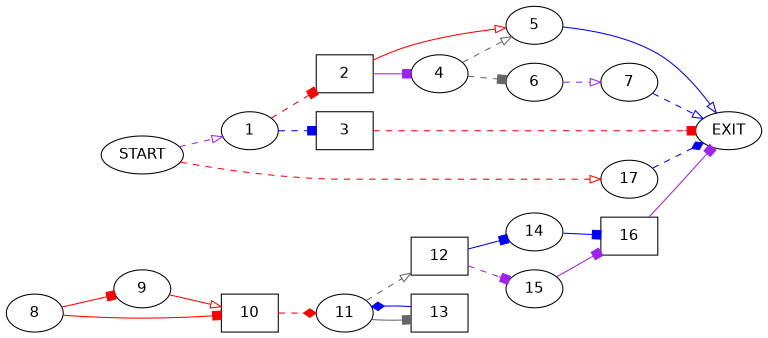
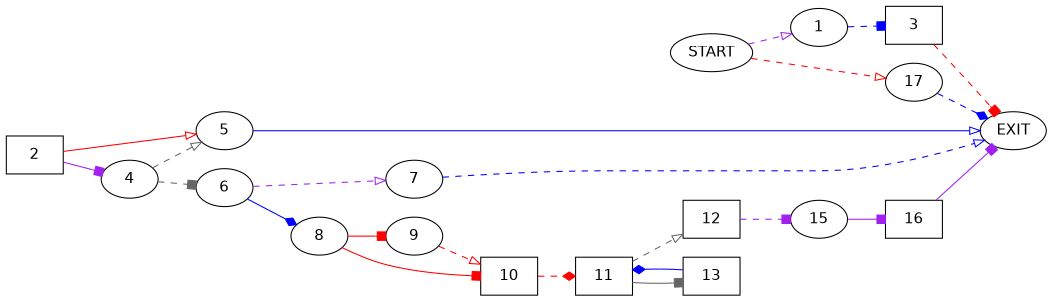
(289, 107) -> none
none -> (266, 209)
(534, 232) -> none
(190, 300) -> (455, 253)
(345, 313) -> (604, 276)
